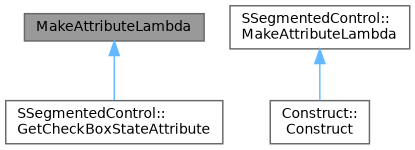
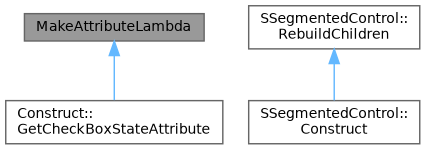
(320, 27) -> (334, 27)
(114, 122) -> (114, 122)
(320, 122) -> (334, 122)
